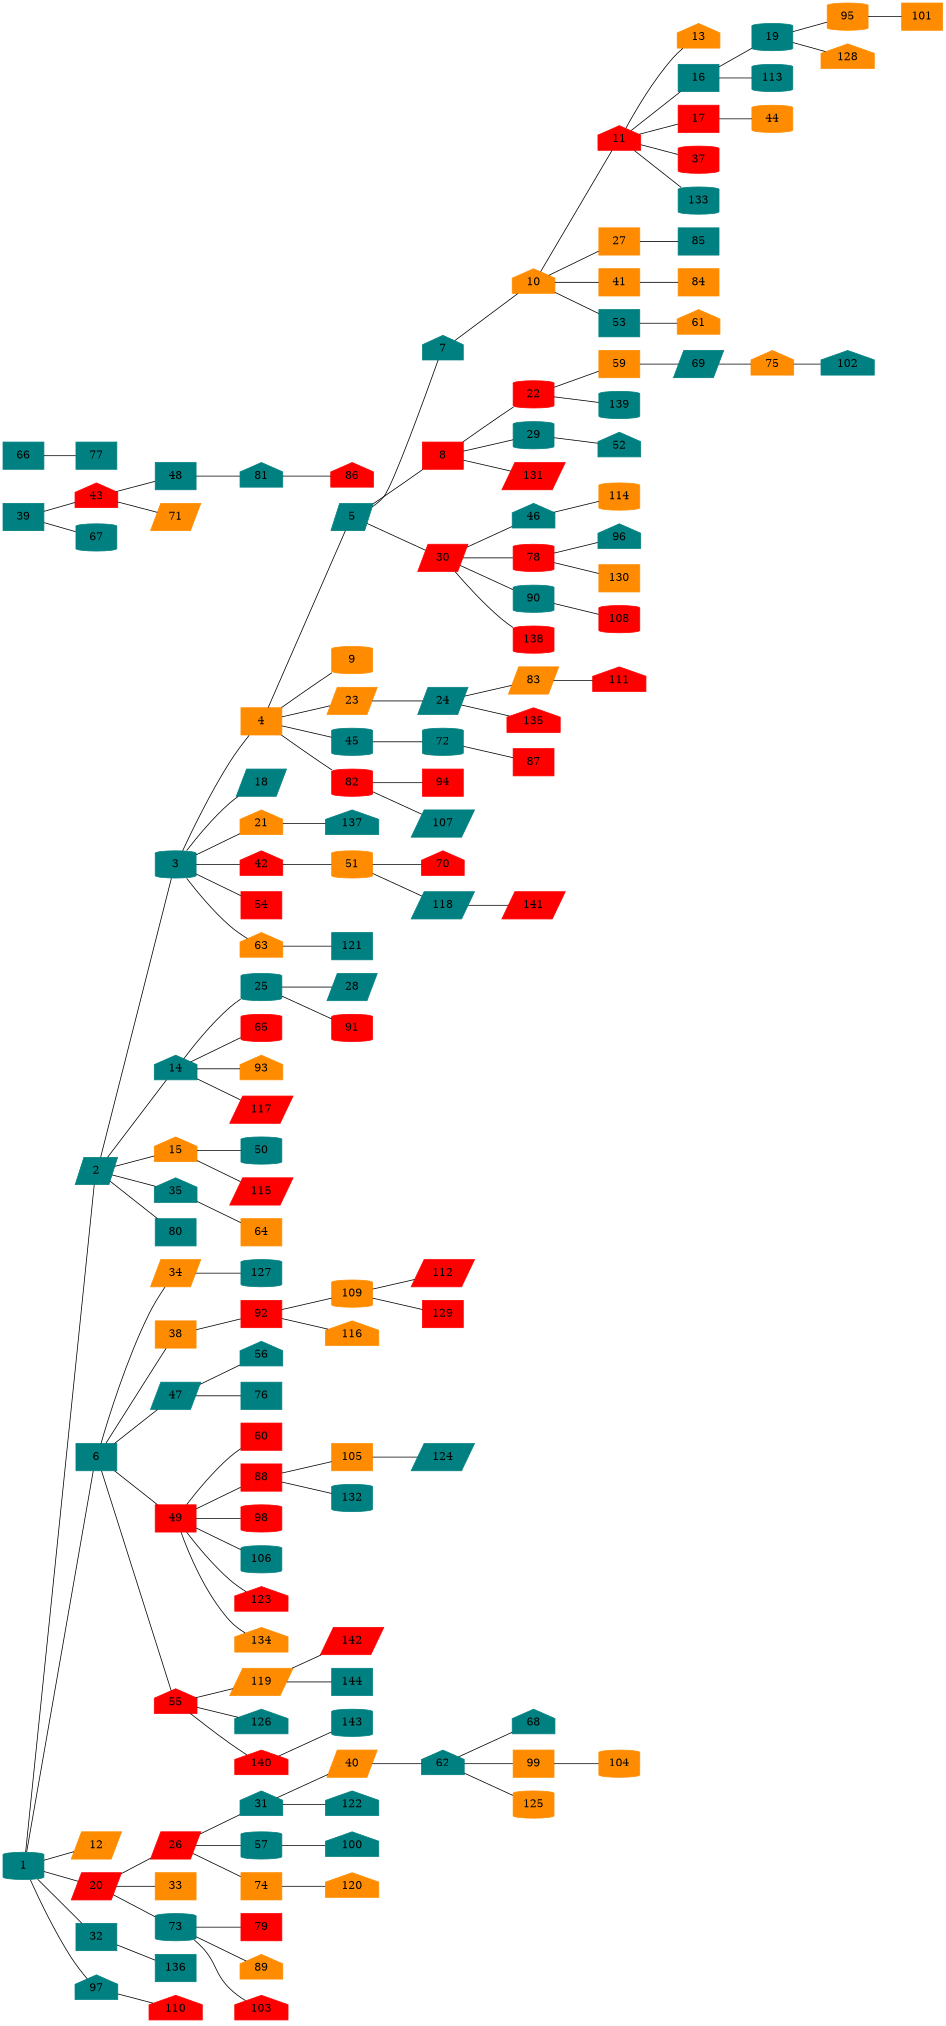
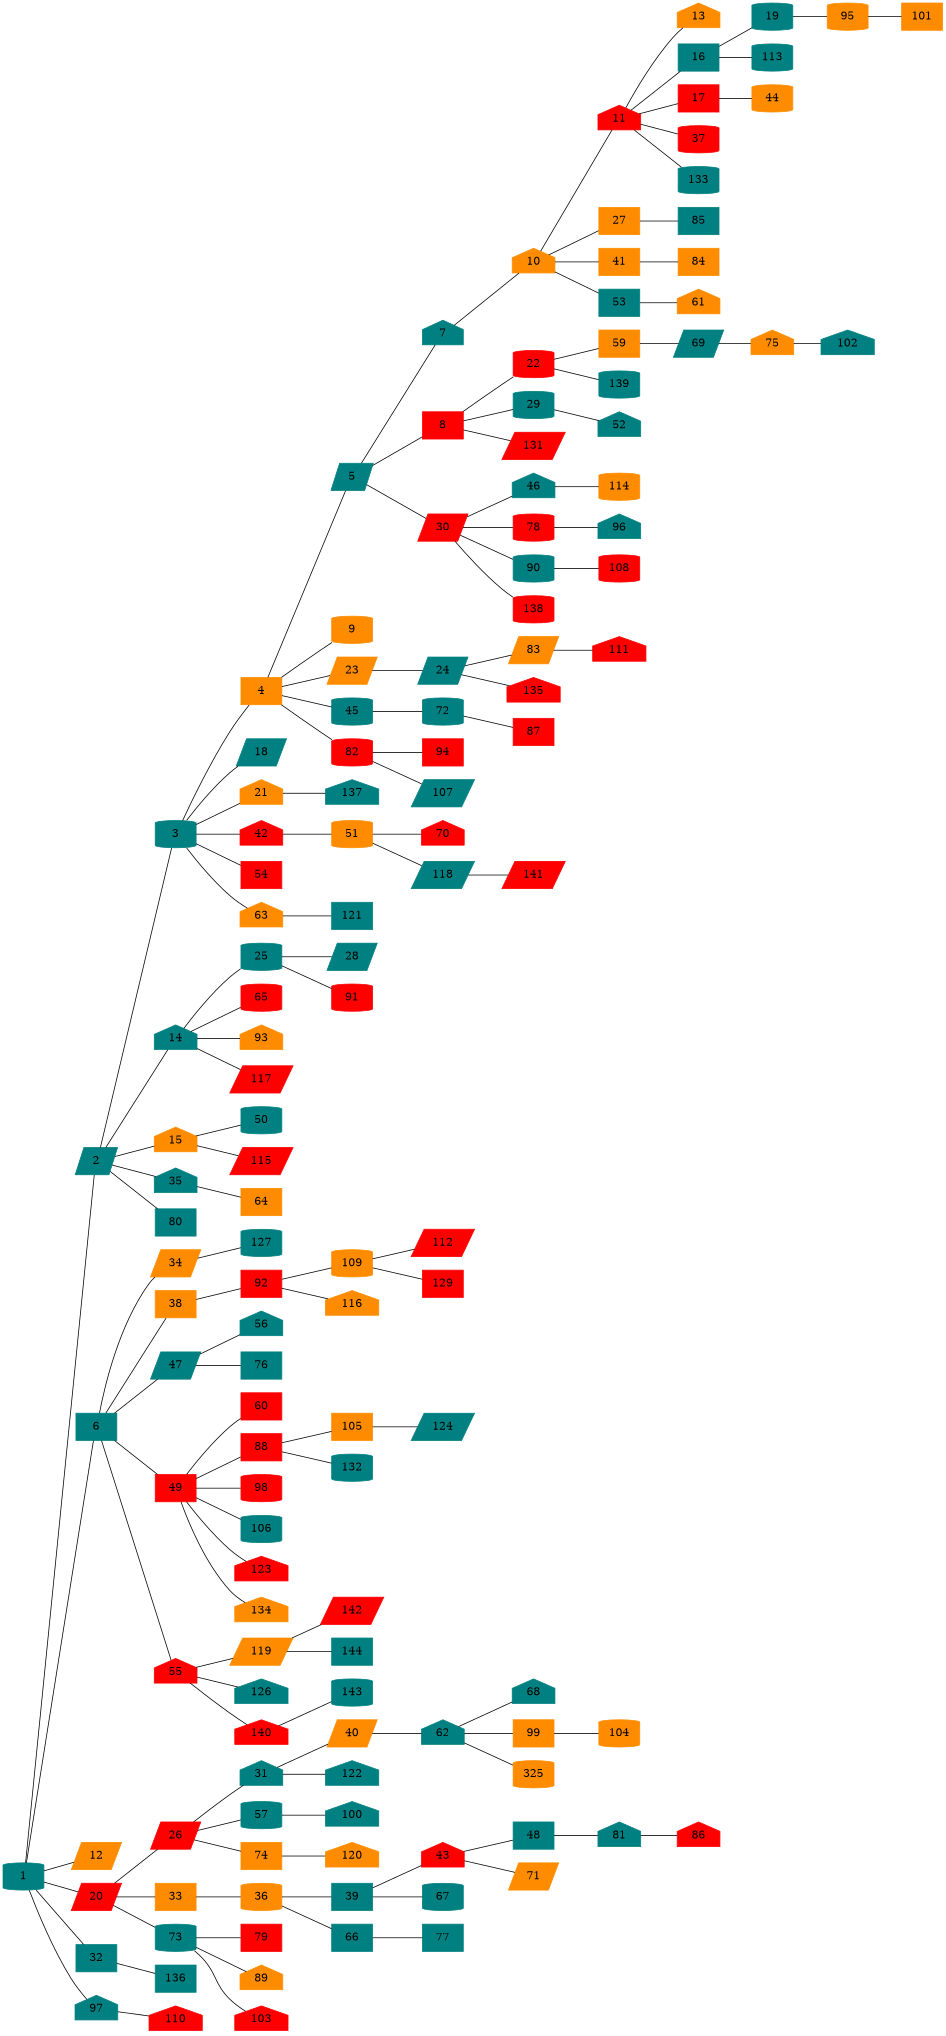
(848, 58) -> none
(619, 578) -> none
(534, 1805) -> (534, 1774)
none -> (261, 1897)
